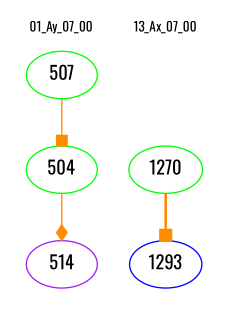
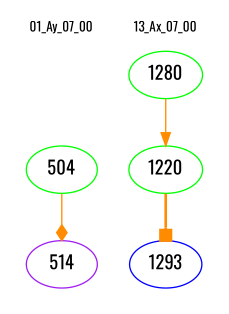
(62, 75) -> none
none -> (166, 75)
(166, 170) -> (166, 170)
